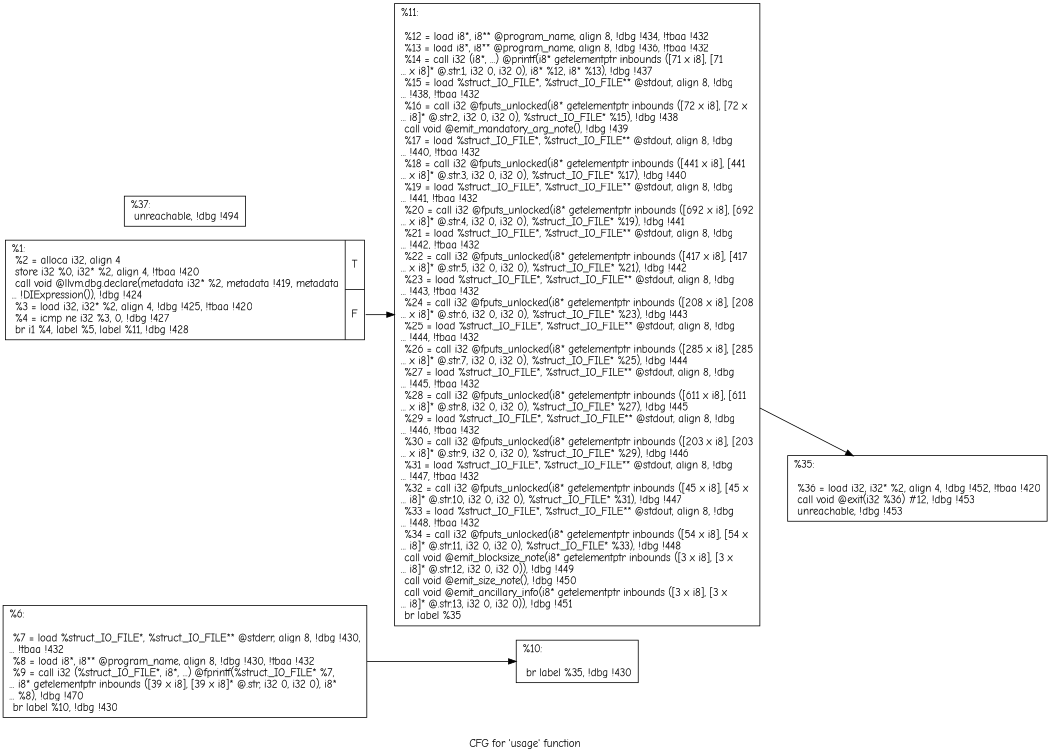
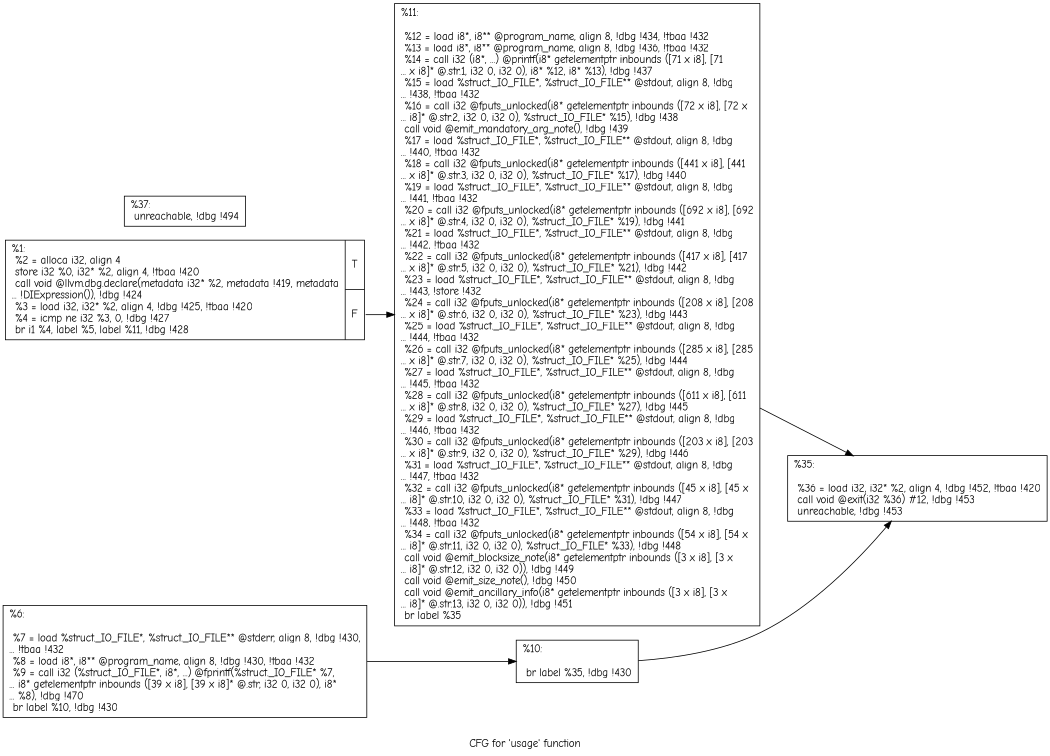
(440, 292) -> (441, 292)
none -> (778, 623)
